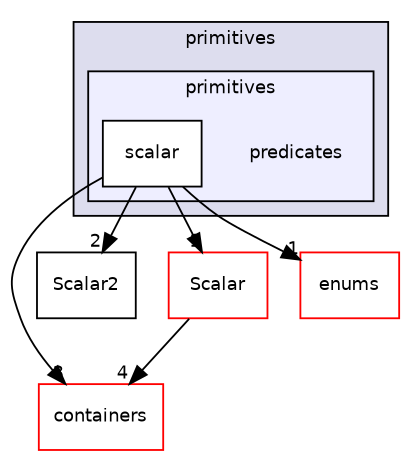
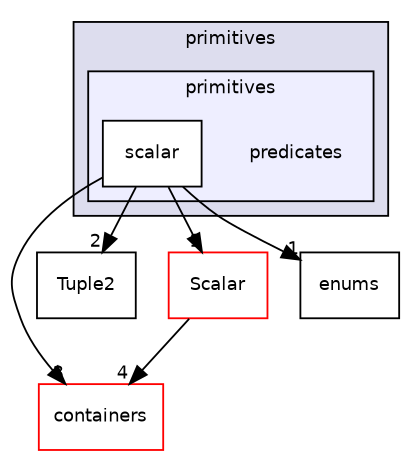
(86, 285) -> (86, 285)
(350, 285) -> (350, 285)
